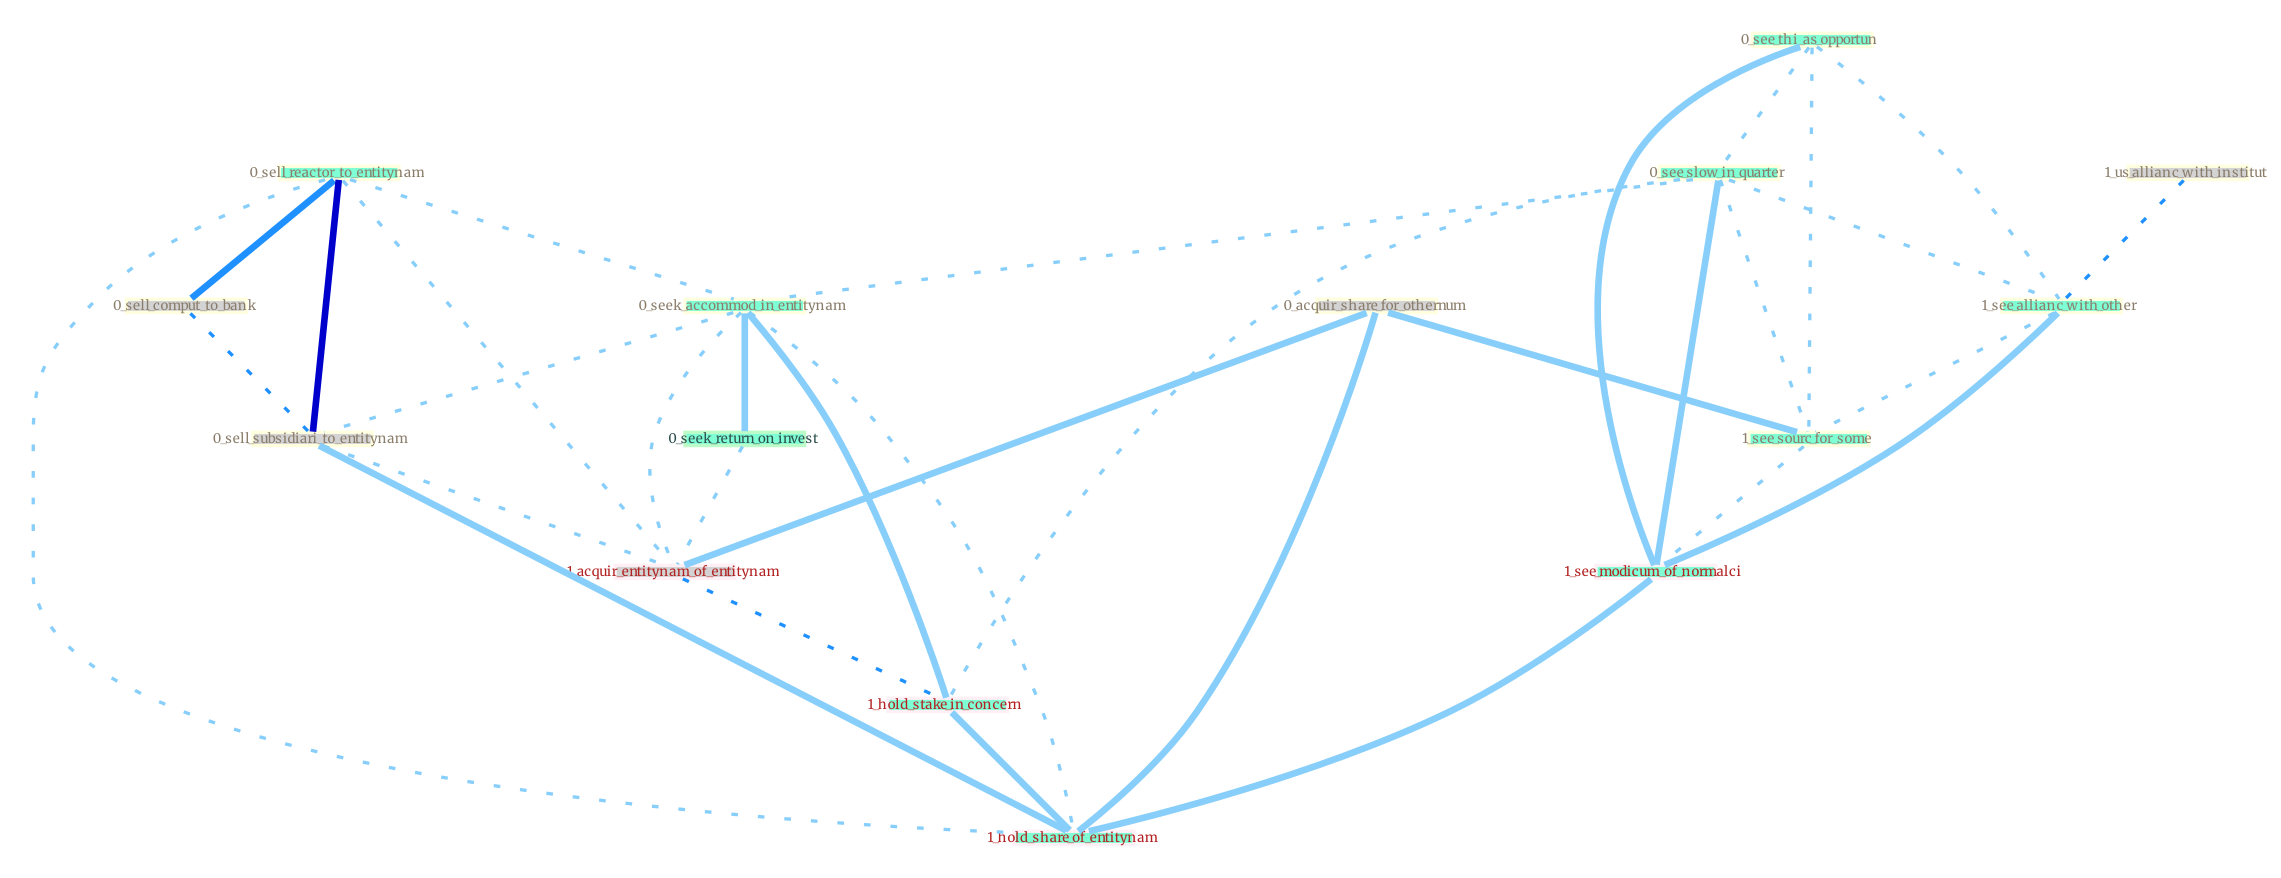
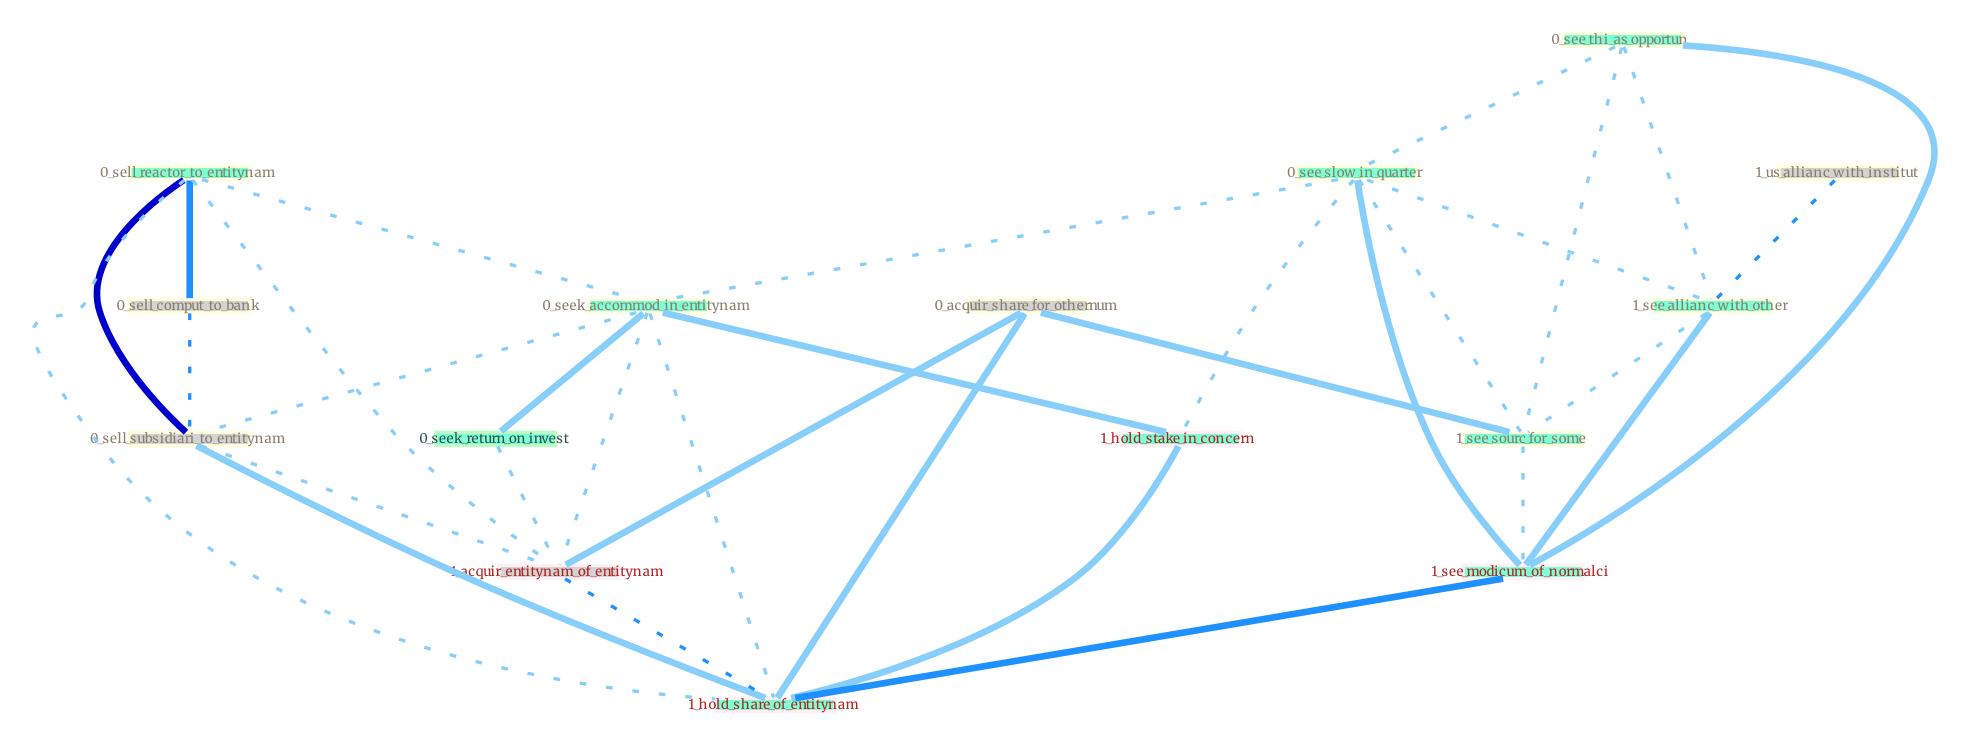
(812, 639) -> (667, 639)
(1386, 739) -> (1149, 638)
